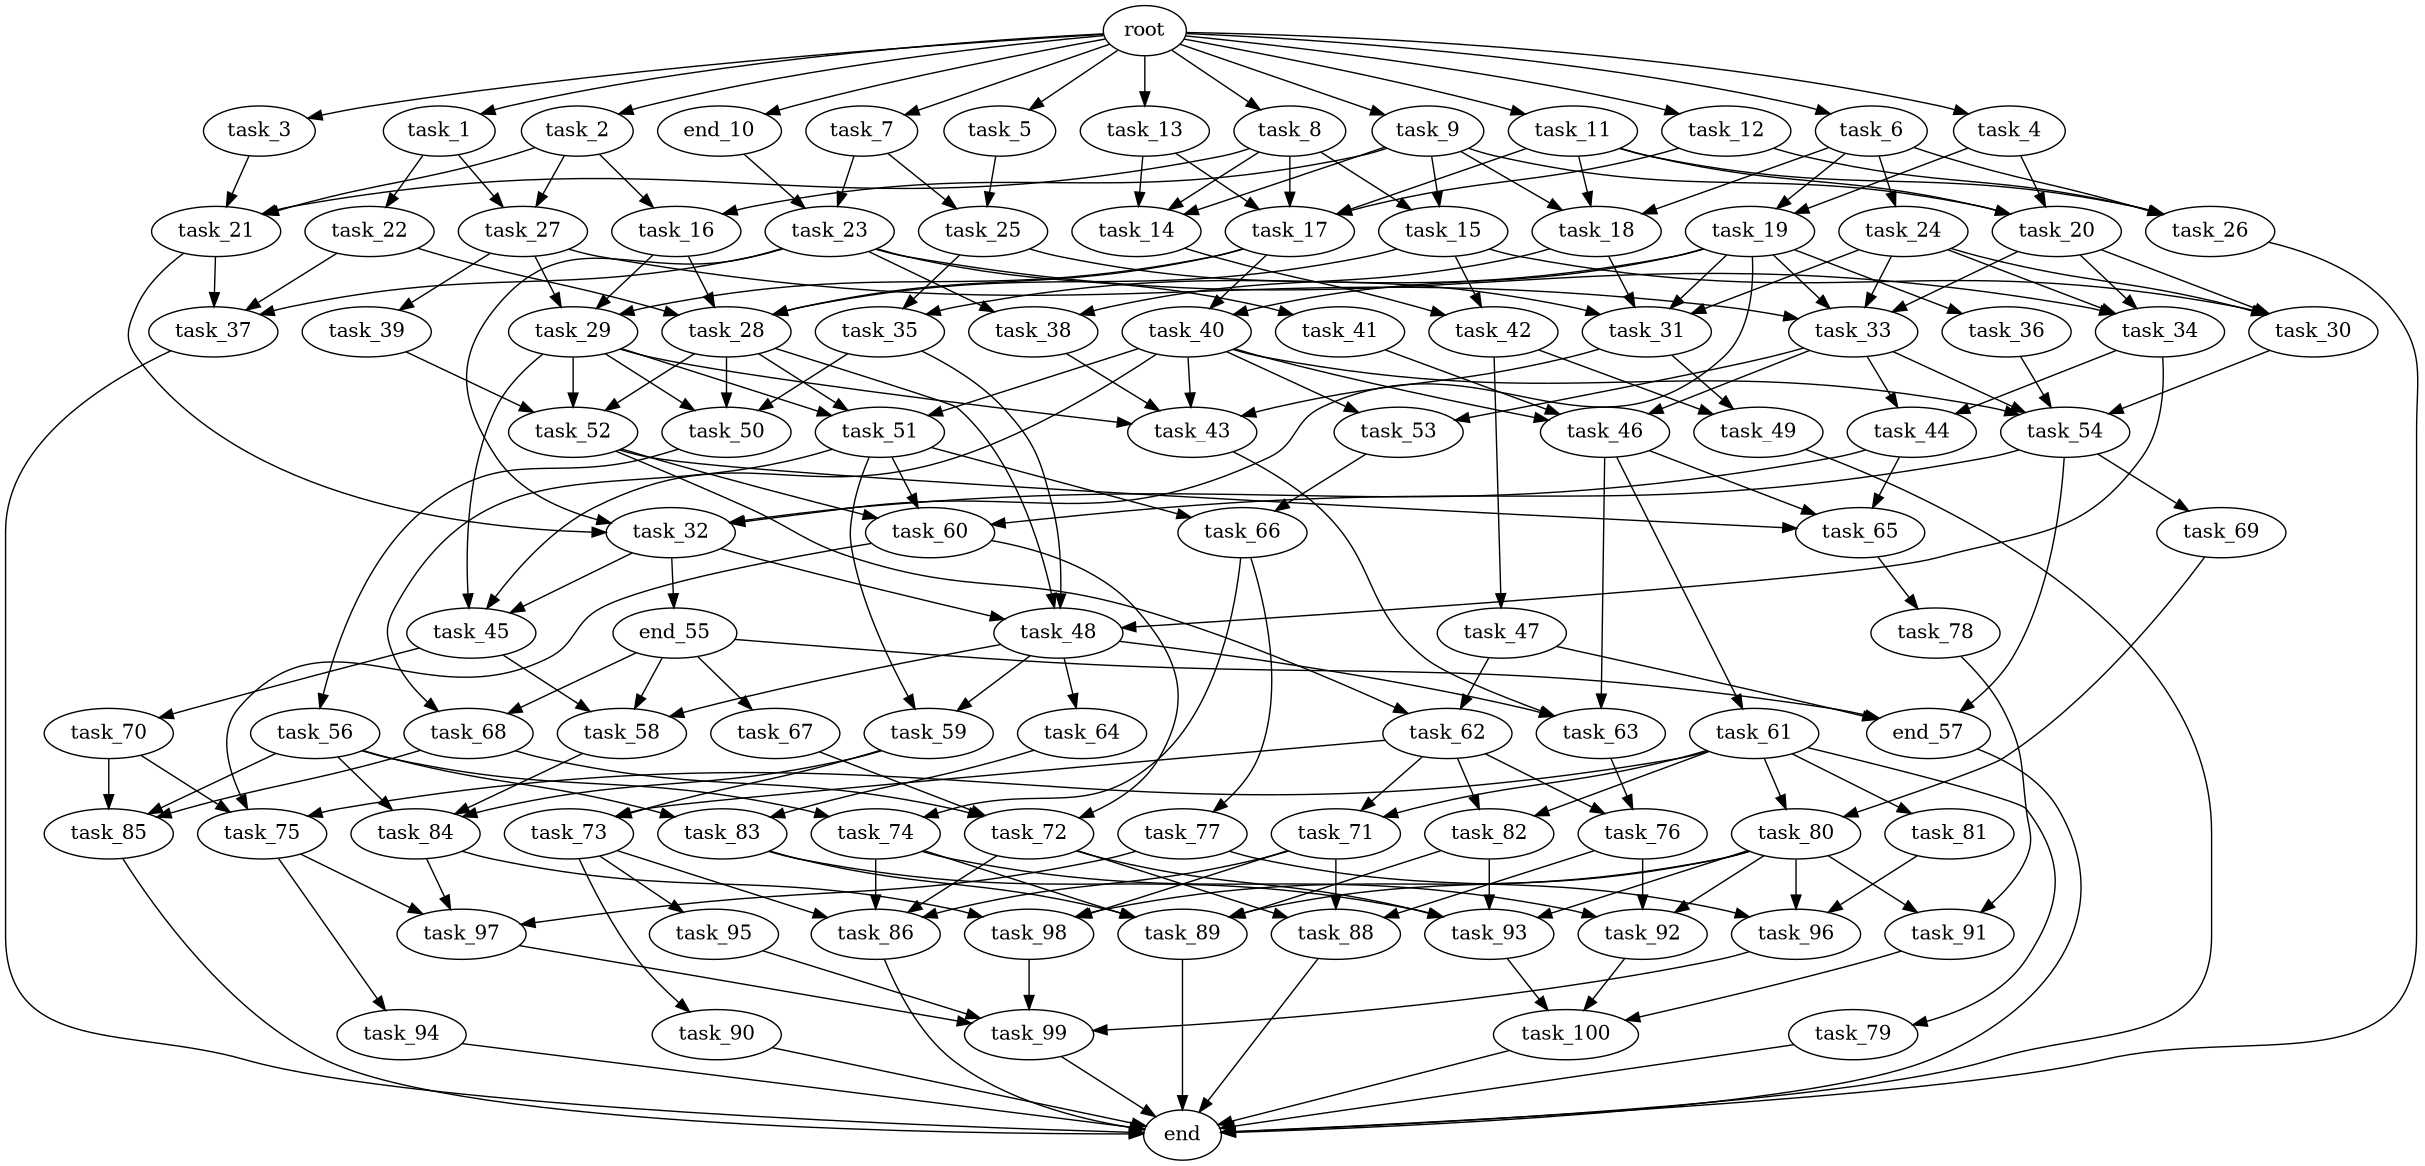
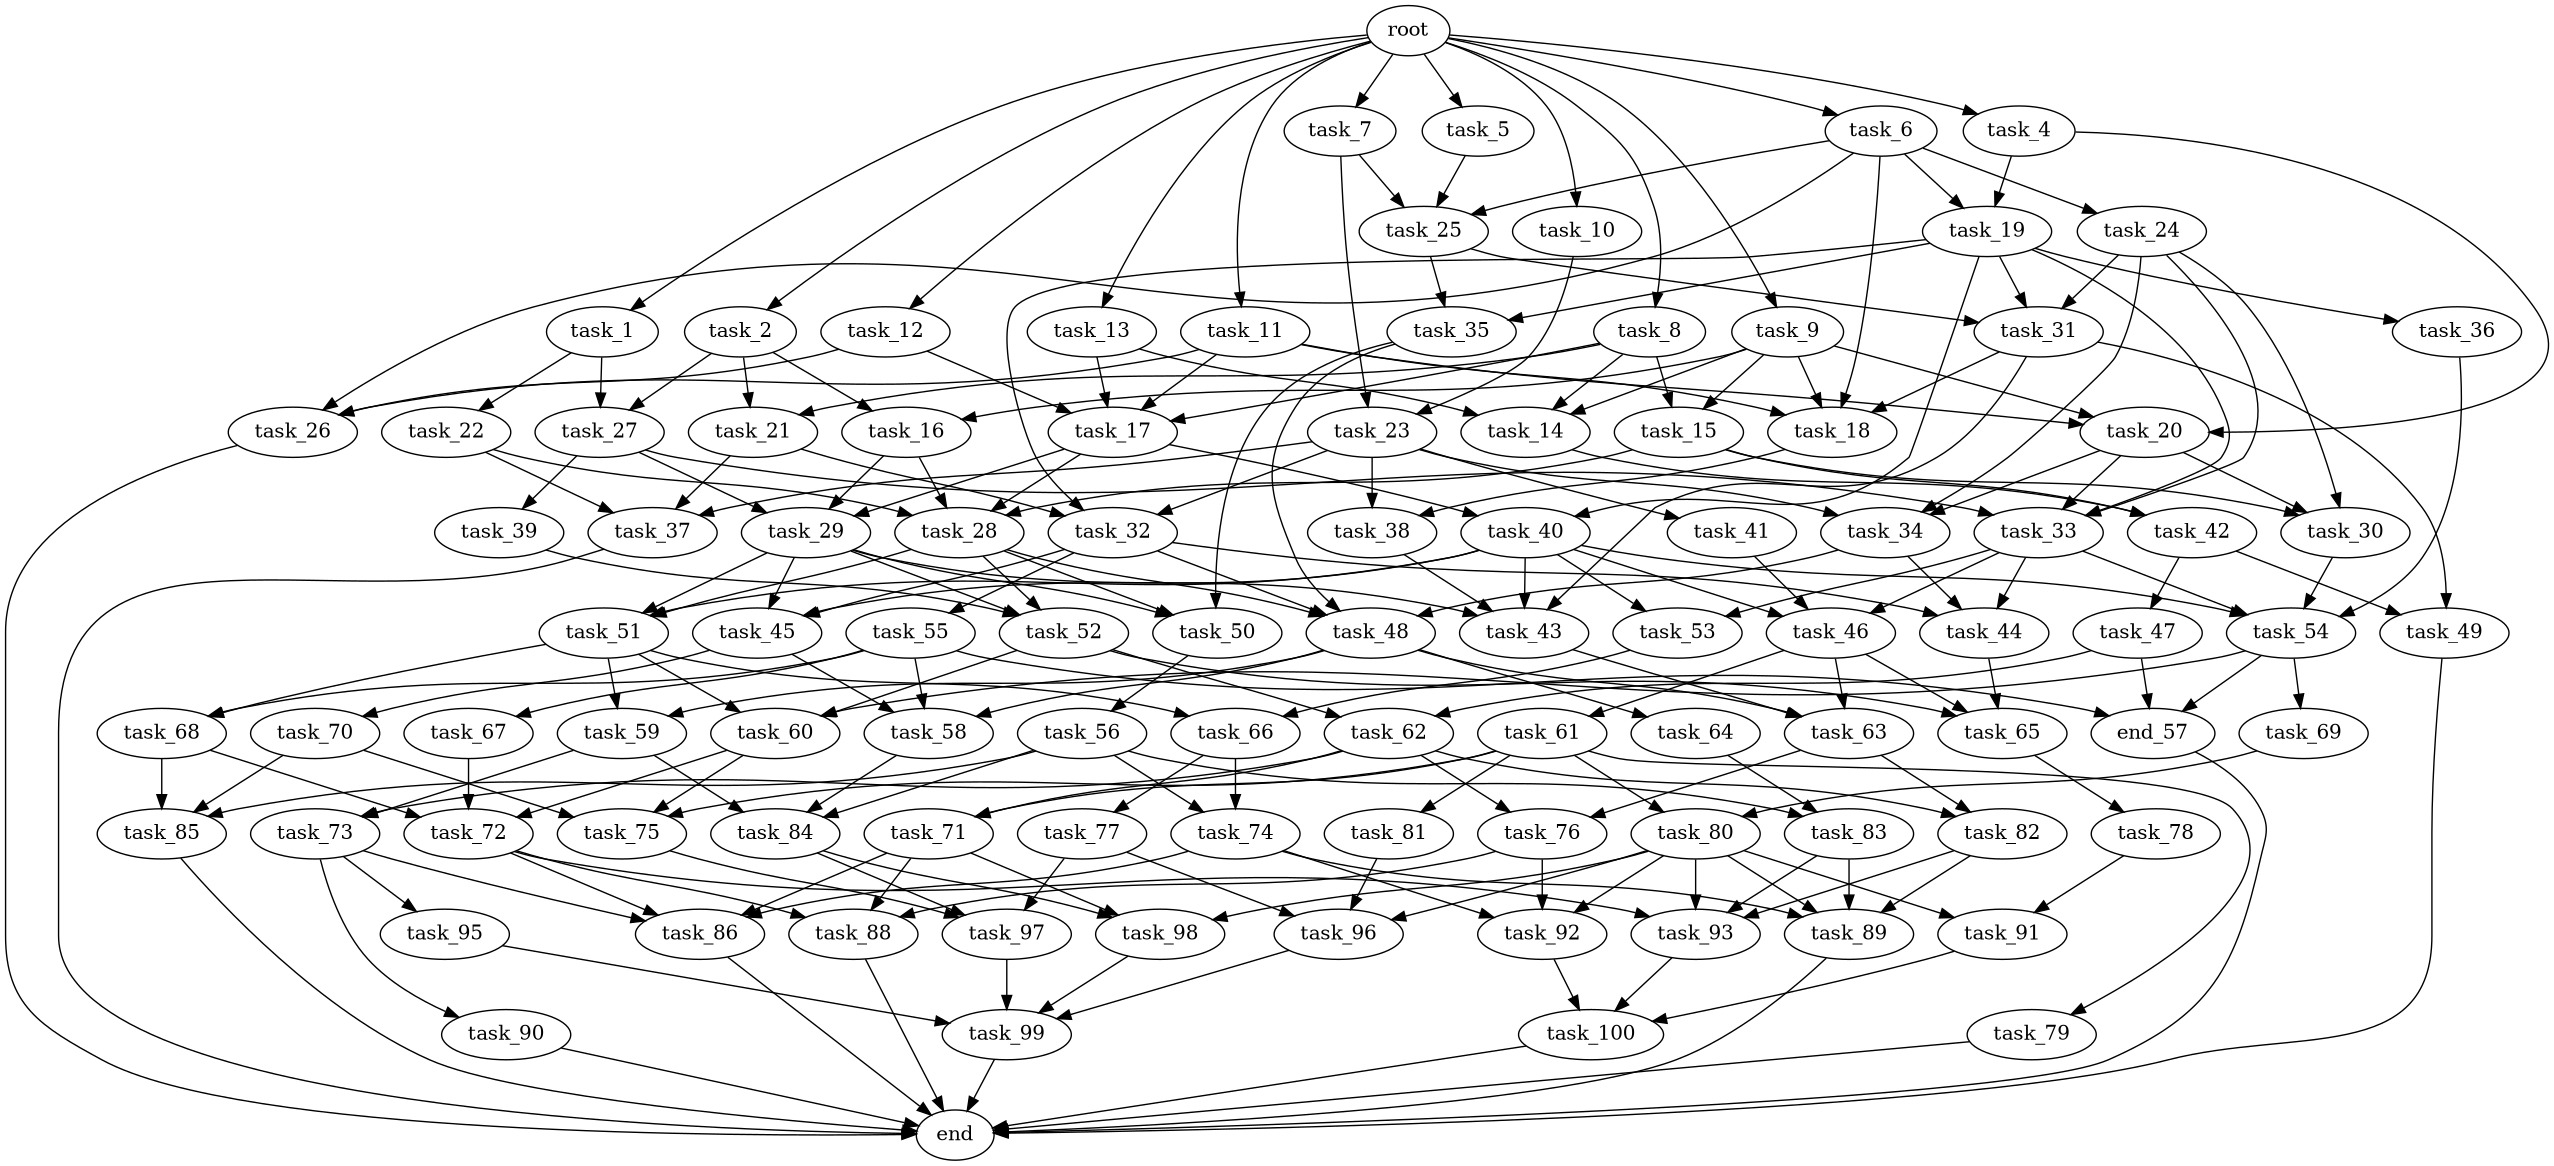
(259, 131) -> none
(720, 131) -> (1577, 231)
none -> (1656, 172)
(1623, 284) -> (1959, 371)
(1306, 496) -> (1549, 573)
(675, 633) -> (911, 633)
(1632, 780) -> (1918, 779)
(402, 1035) -> none
